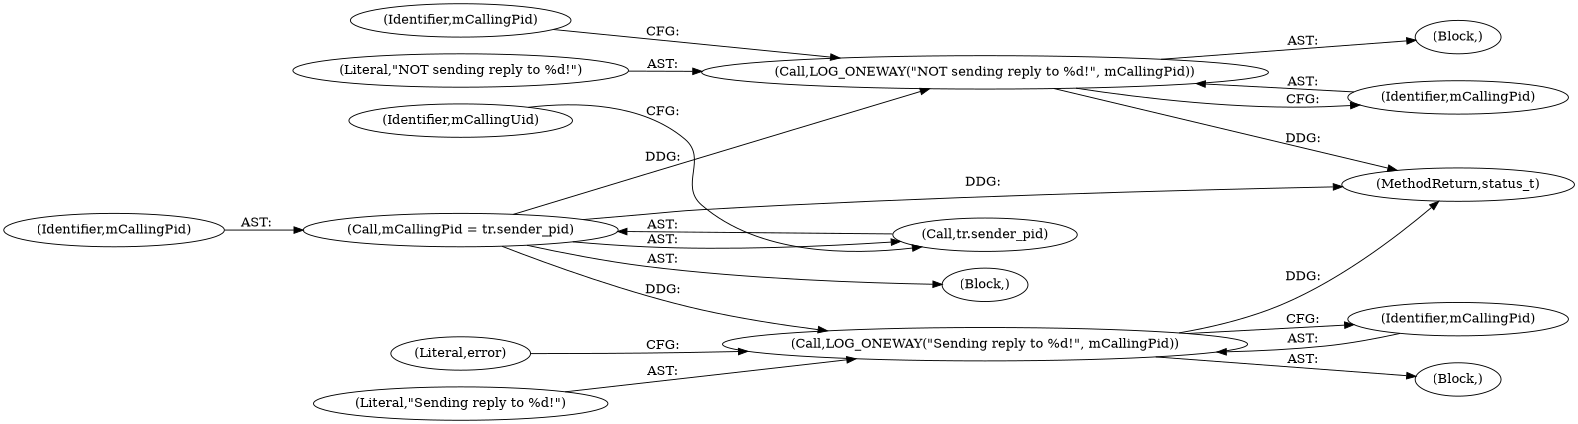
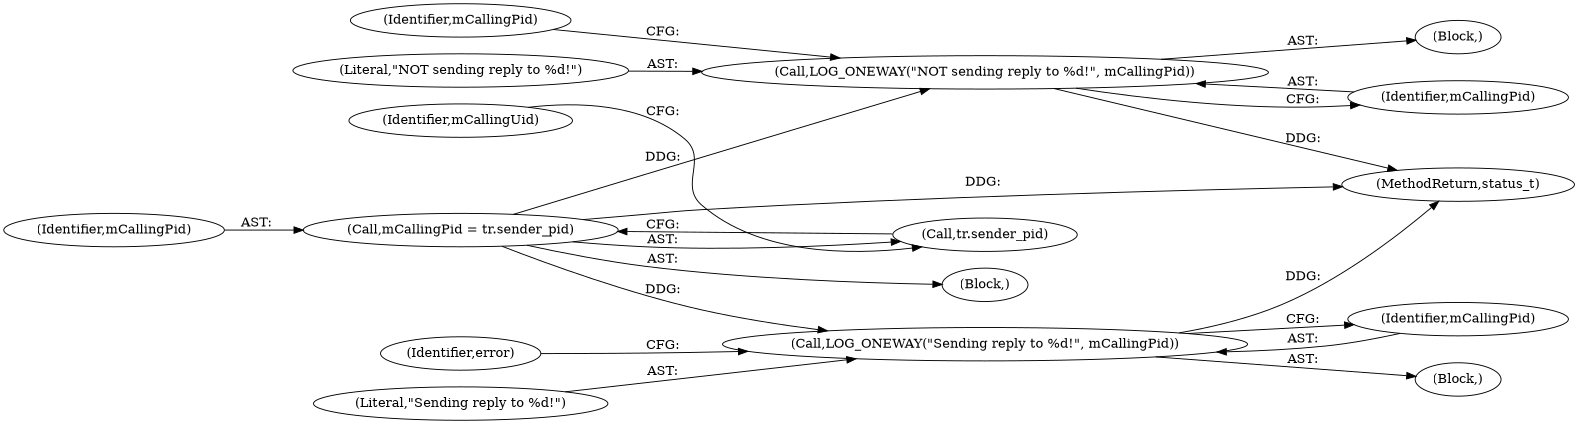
(665, 225) -> (665, 225)
(461, 353) -> (461, 353)
